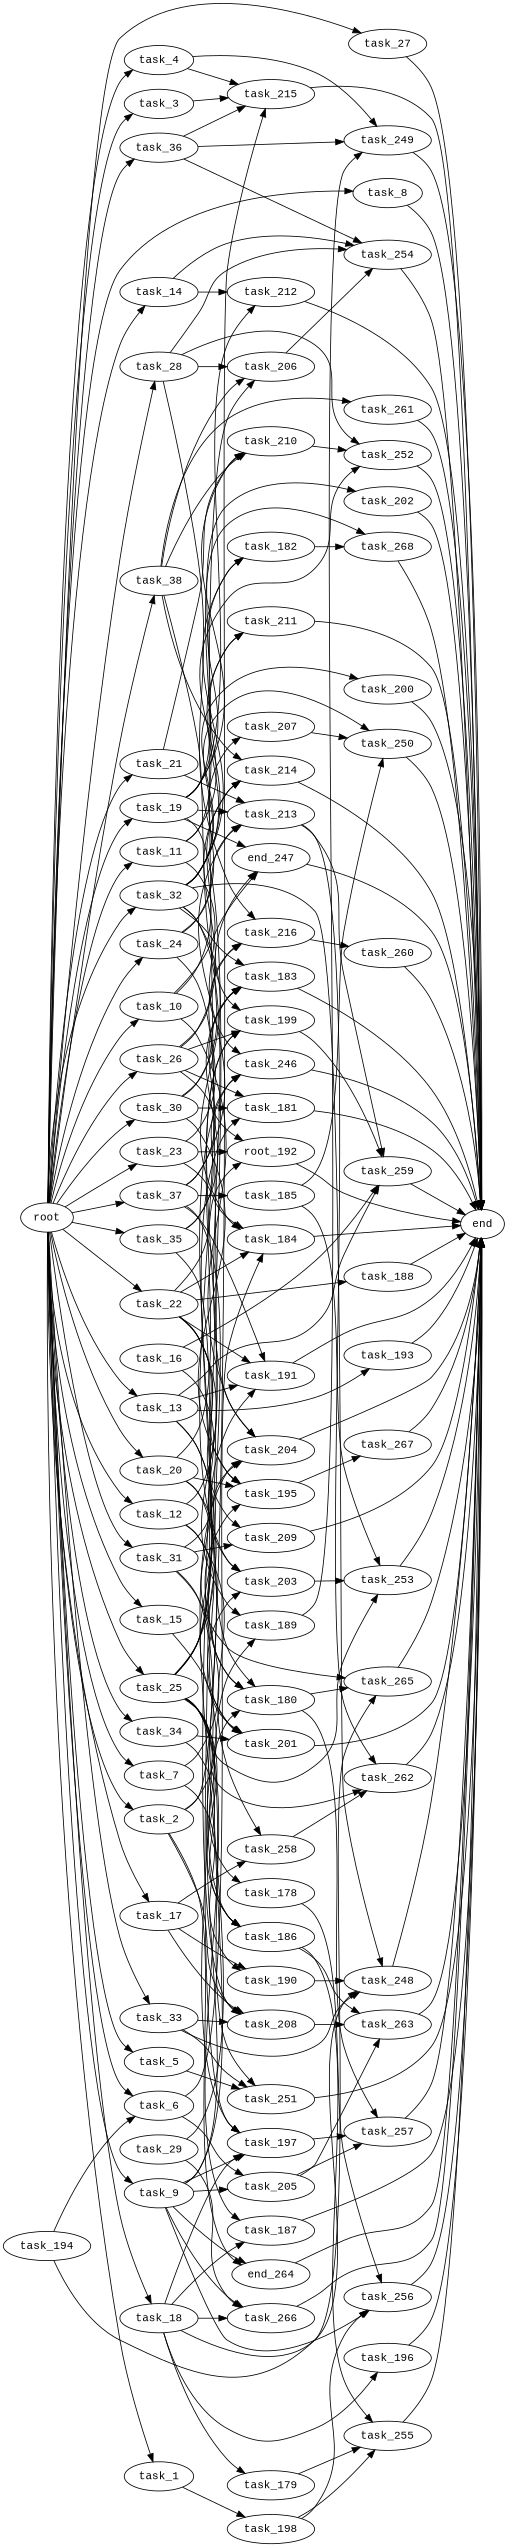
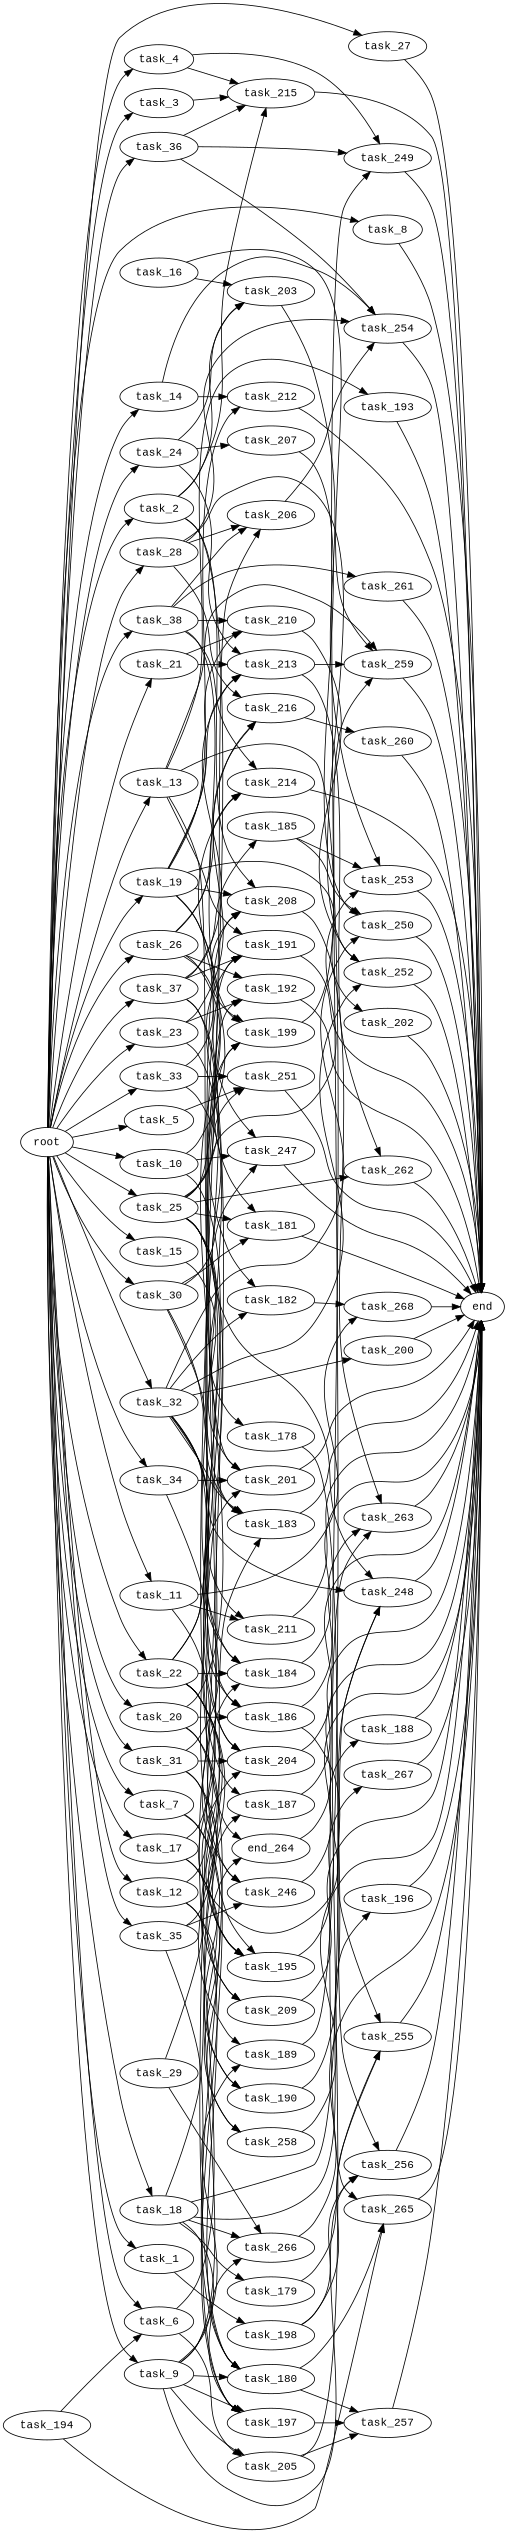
(271, 858) -> (271, 1151)
(271, 1152) -> (271, 989)
(326, 1816) -> (449, 1771)
